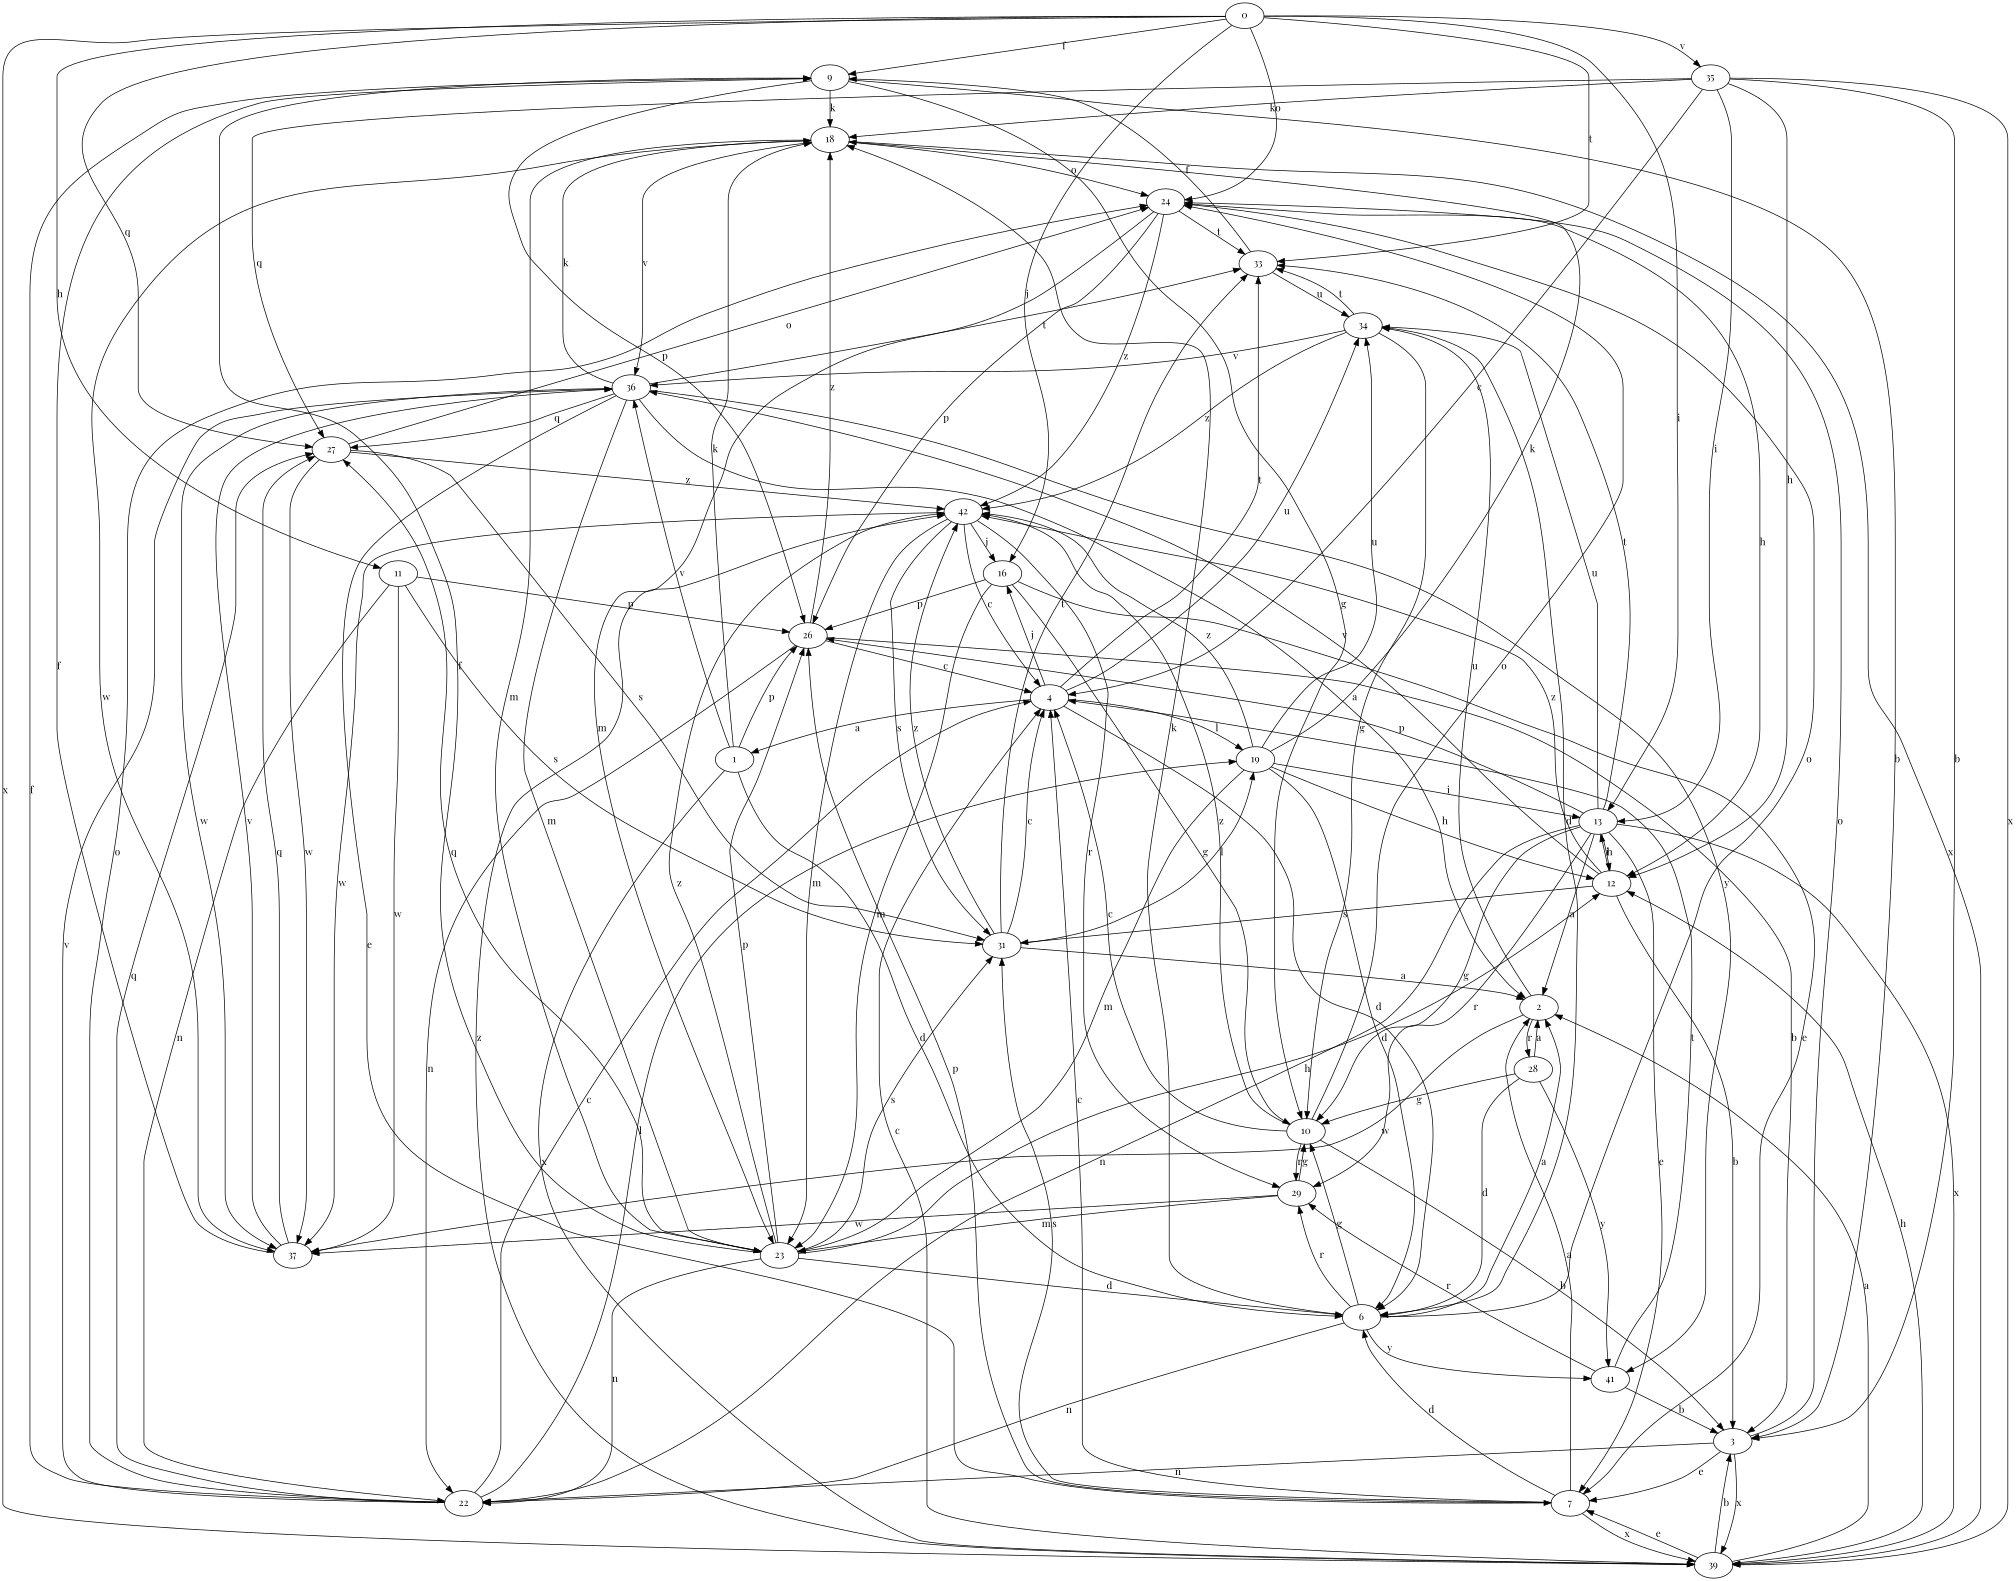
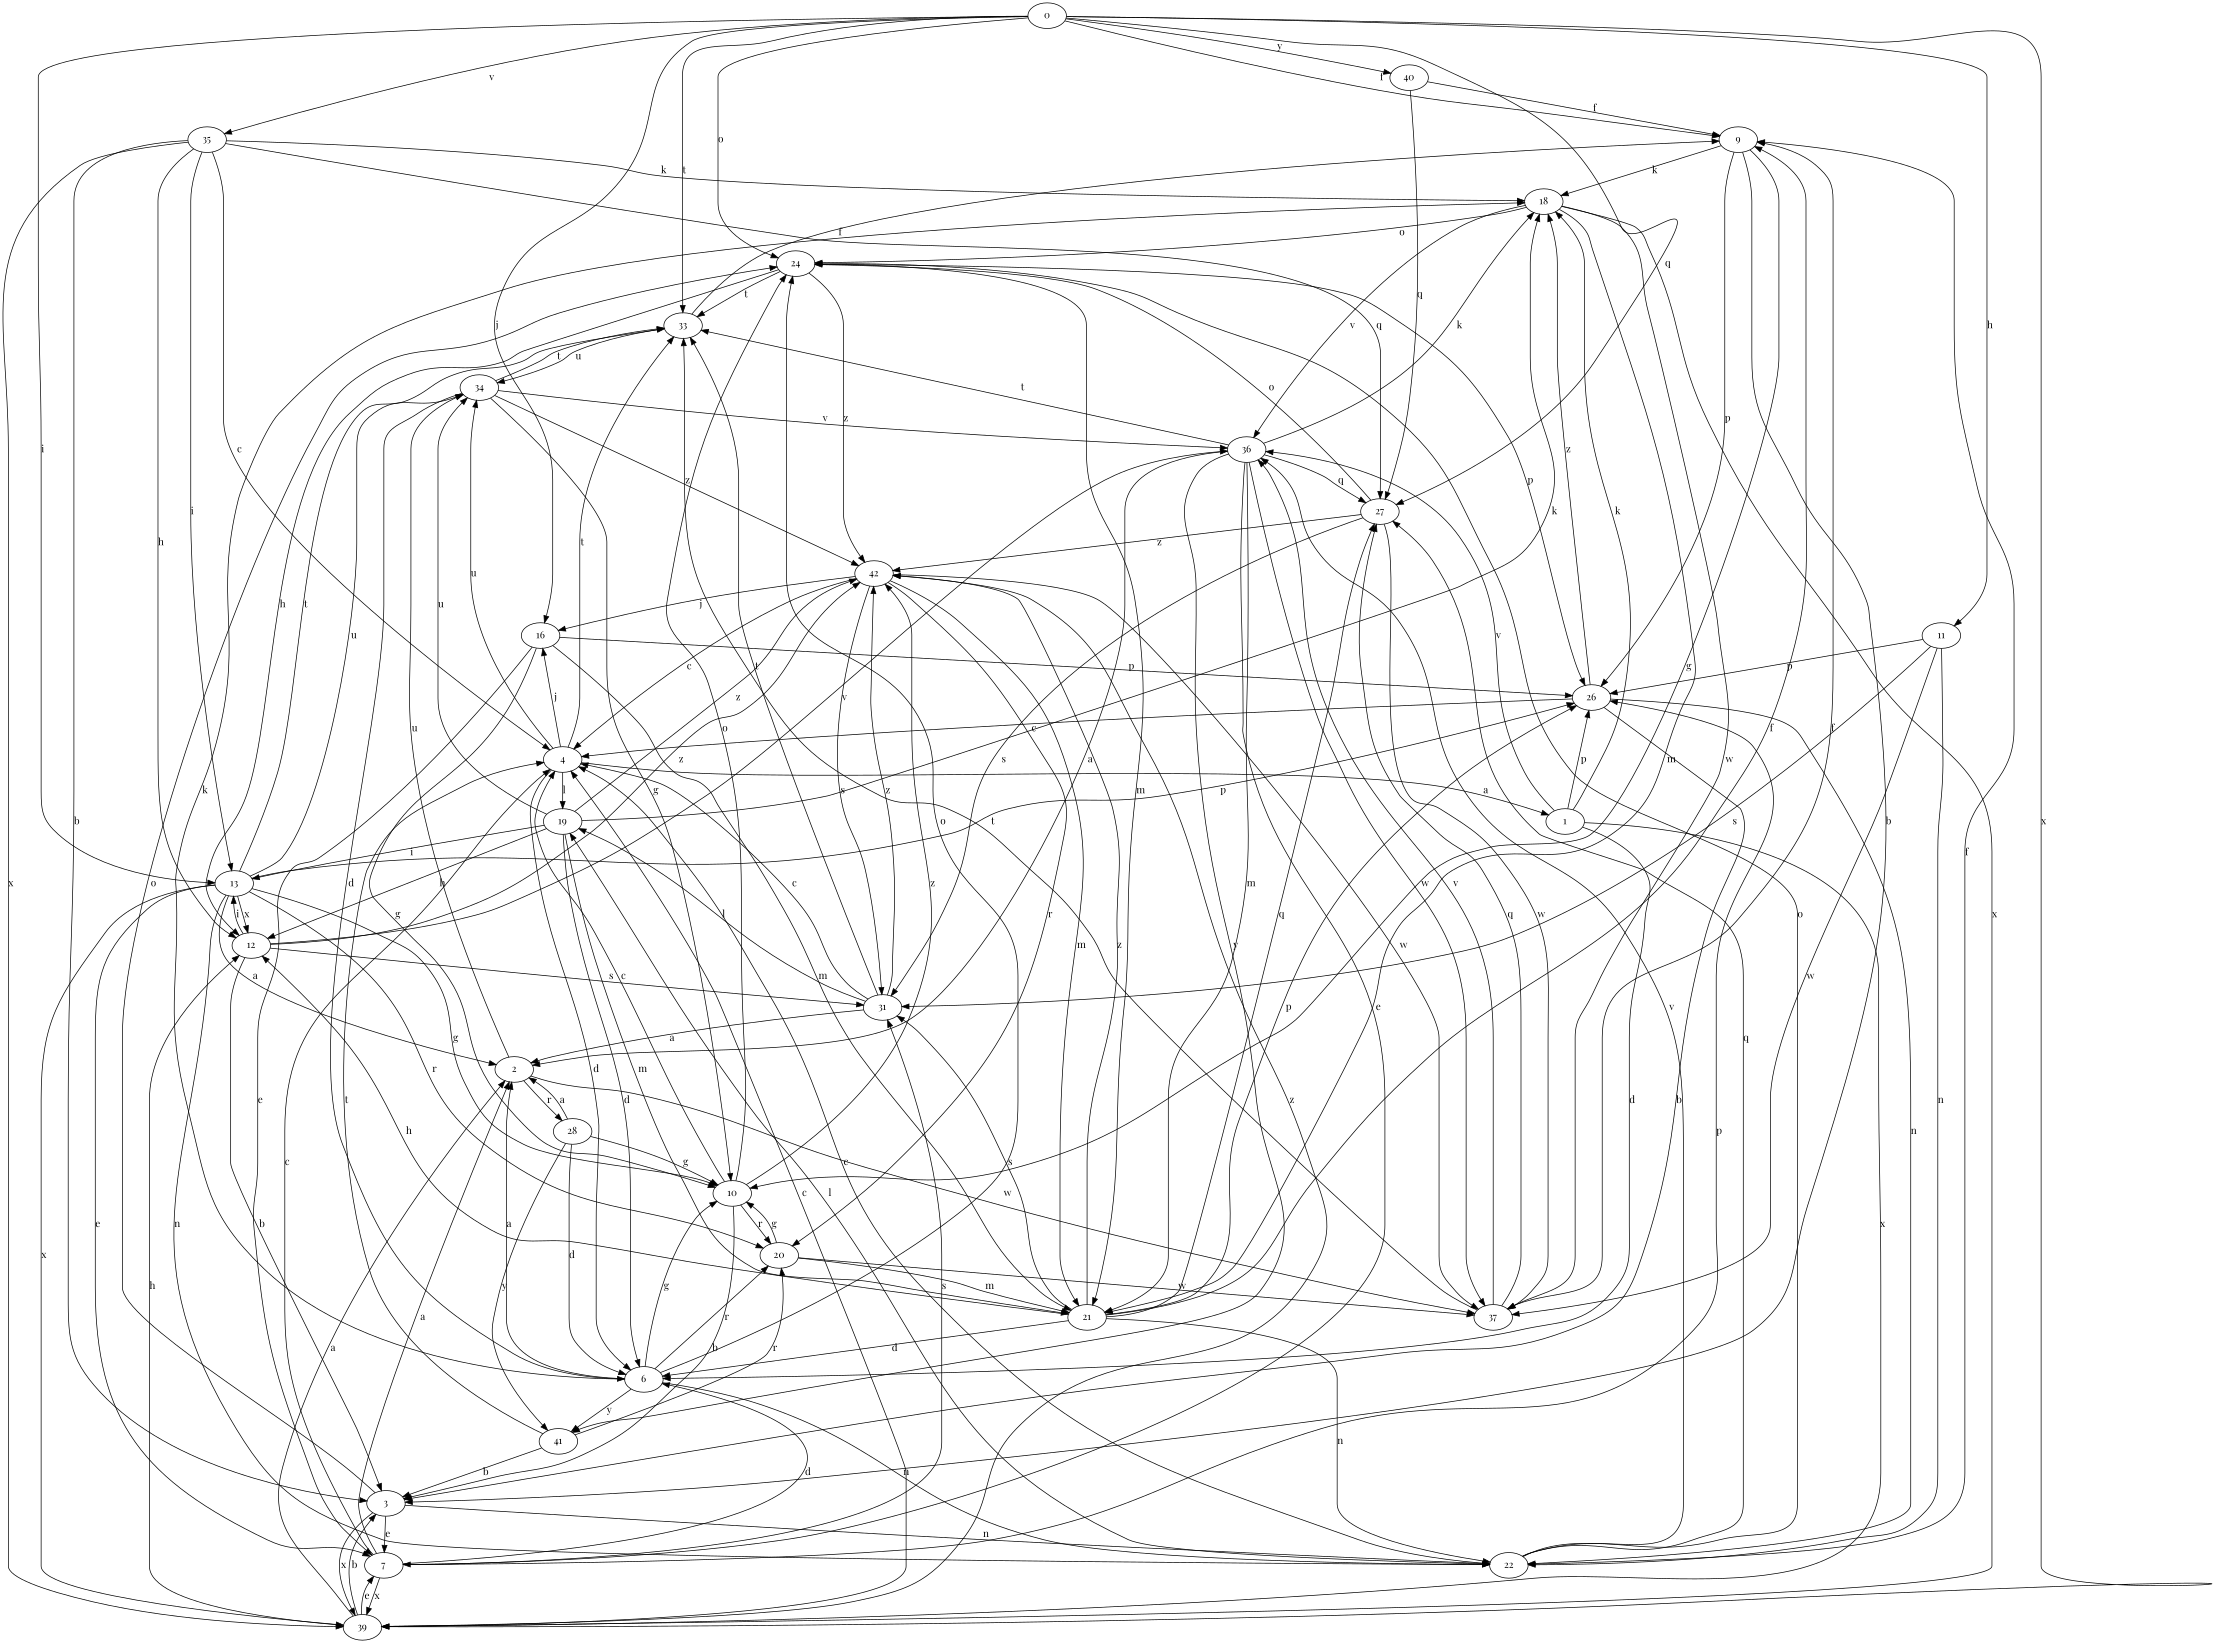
none -> (1409, 78)
none -> (1006, 848)
(1610, 853) -> (247, 914)
(1297, 1193) -> (779, 1255)
(779, 1255) -> (1087, 1317)
